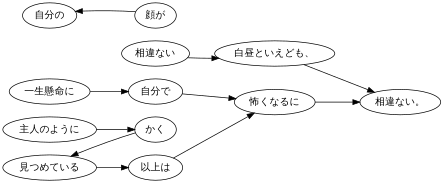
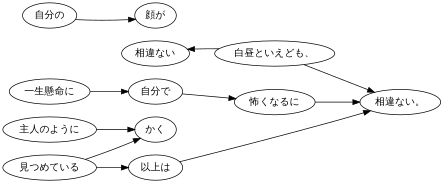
(109, 11) -> (102, 20)
(200, 58) -> (207, 49)
(211, 137) -> (272, 138)
(106, 143) -> (110, 151)
